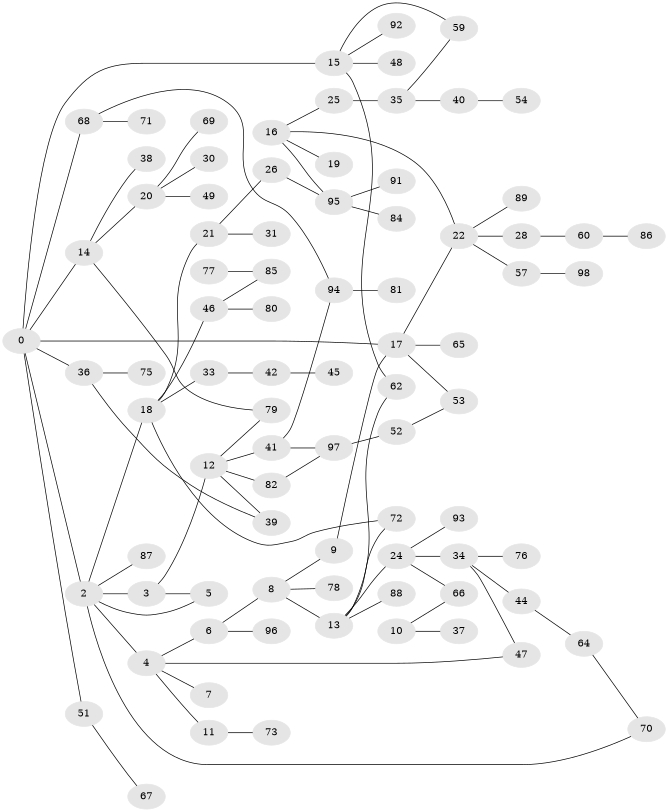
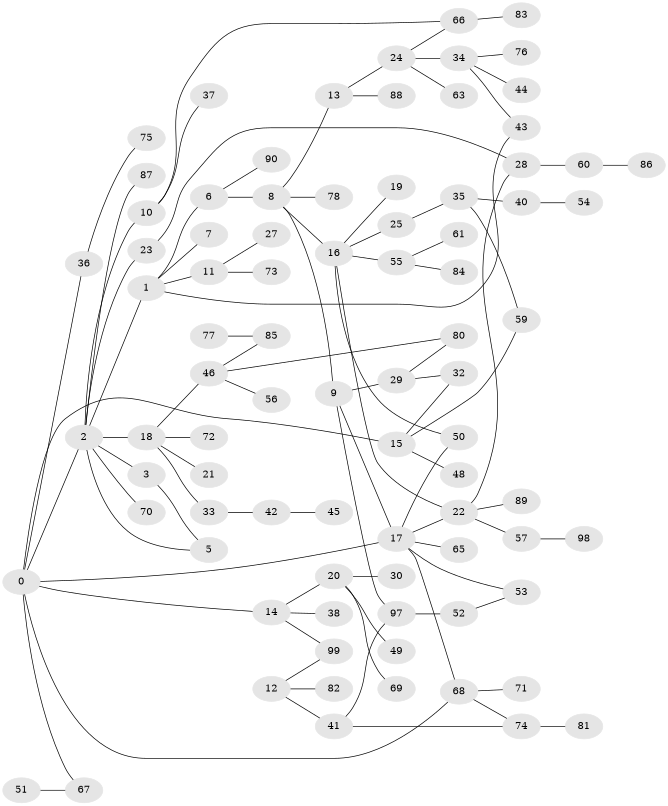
none -> (522, 15)
(397, 26) -> (459, 374)
(272, 170) -> none
(397, 181) -> (459, 235)
(334, 202) -> (397, 262)
none -> (303, 225)
(272, 234) -> none
none -> (272, 235)
none -> (147, 251)
none -> (112, 270)
(334, 290) -> (522, 726)
none -> (397, 381)
(397, 387) -> none
none -> (272, 400)
(272, 410) -> (334, 651)
none -> (459, 438)
(303, 467) -> (356, 507)
(459, 519) -> (459, 96)
(272, 523) -> none
(51, 528) -> (39, 690)
(186, 534) -> none
(365, 572) -> none
none -> (433, 610)
(272, 631) -> (272, 160)
(584, 644) -> none
(522, 655) -> (522, 128)
(147, 663) -> (147, 288)
